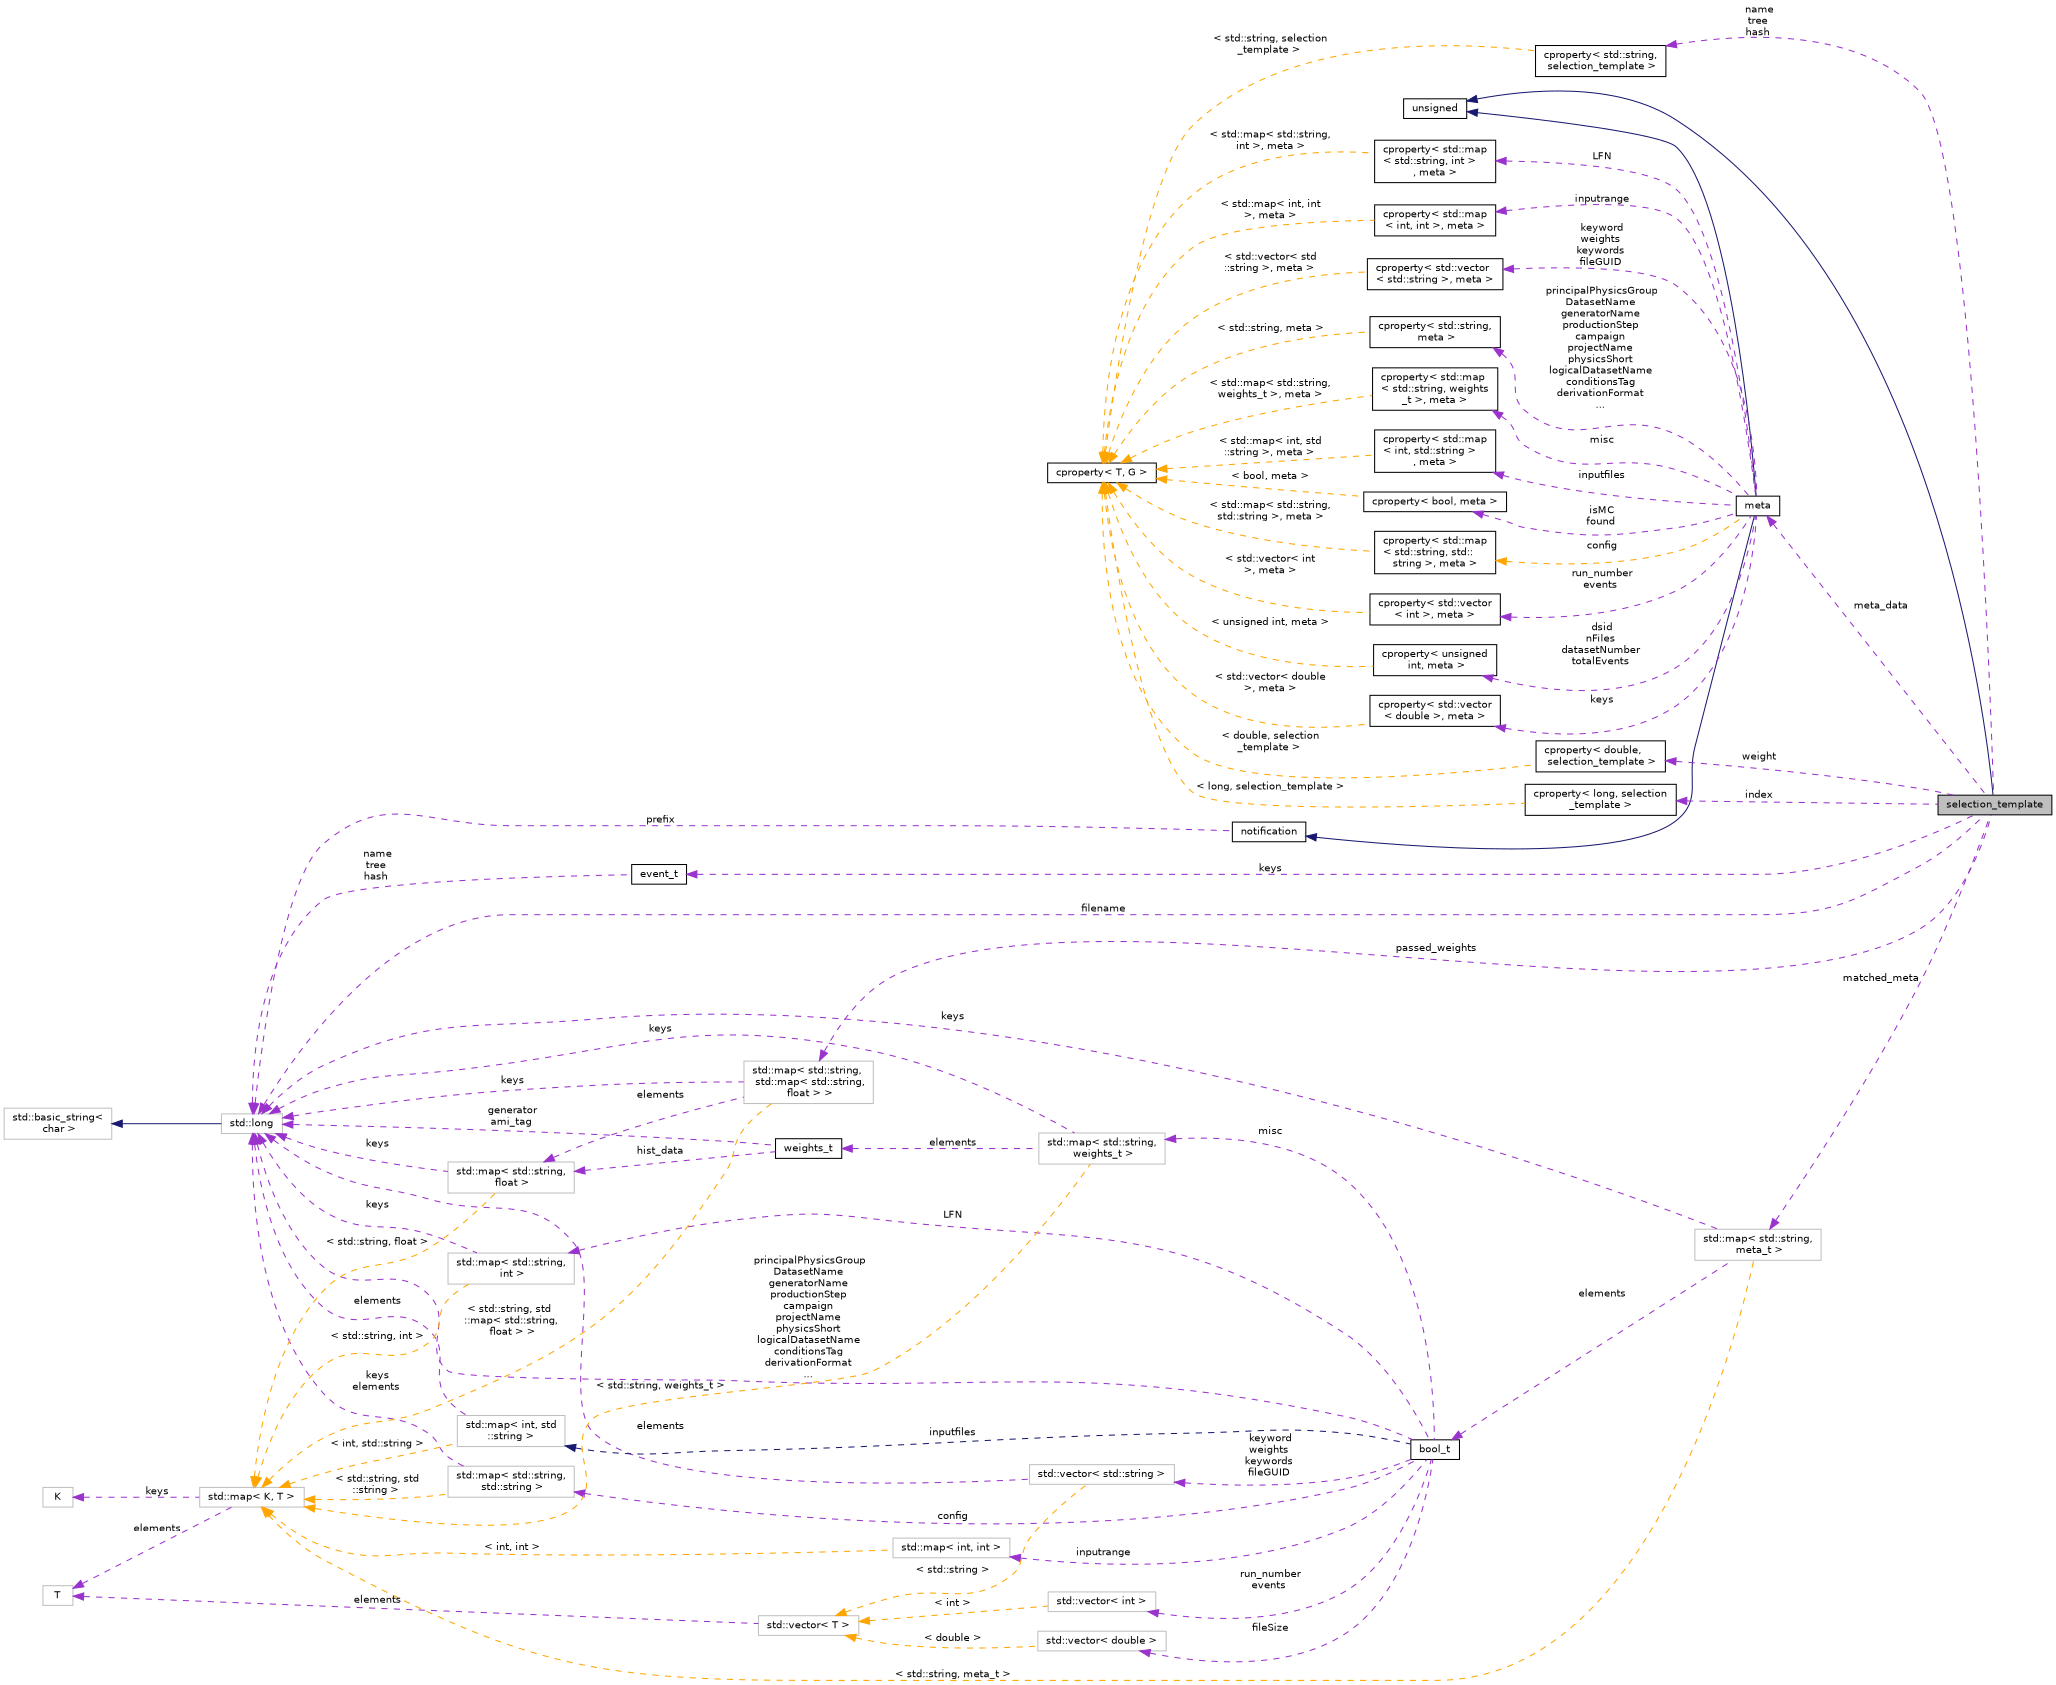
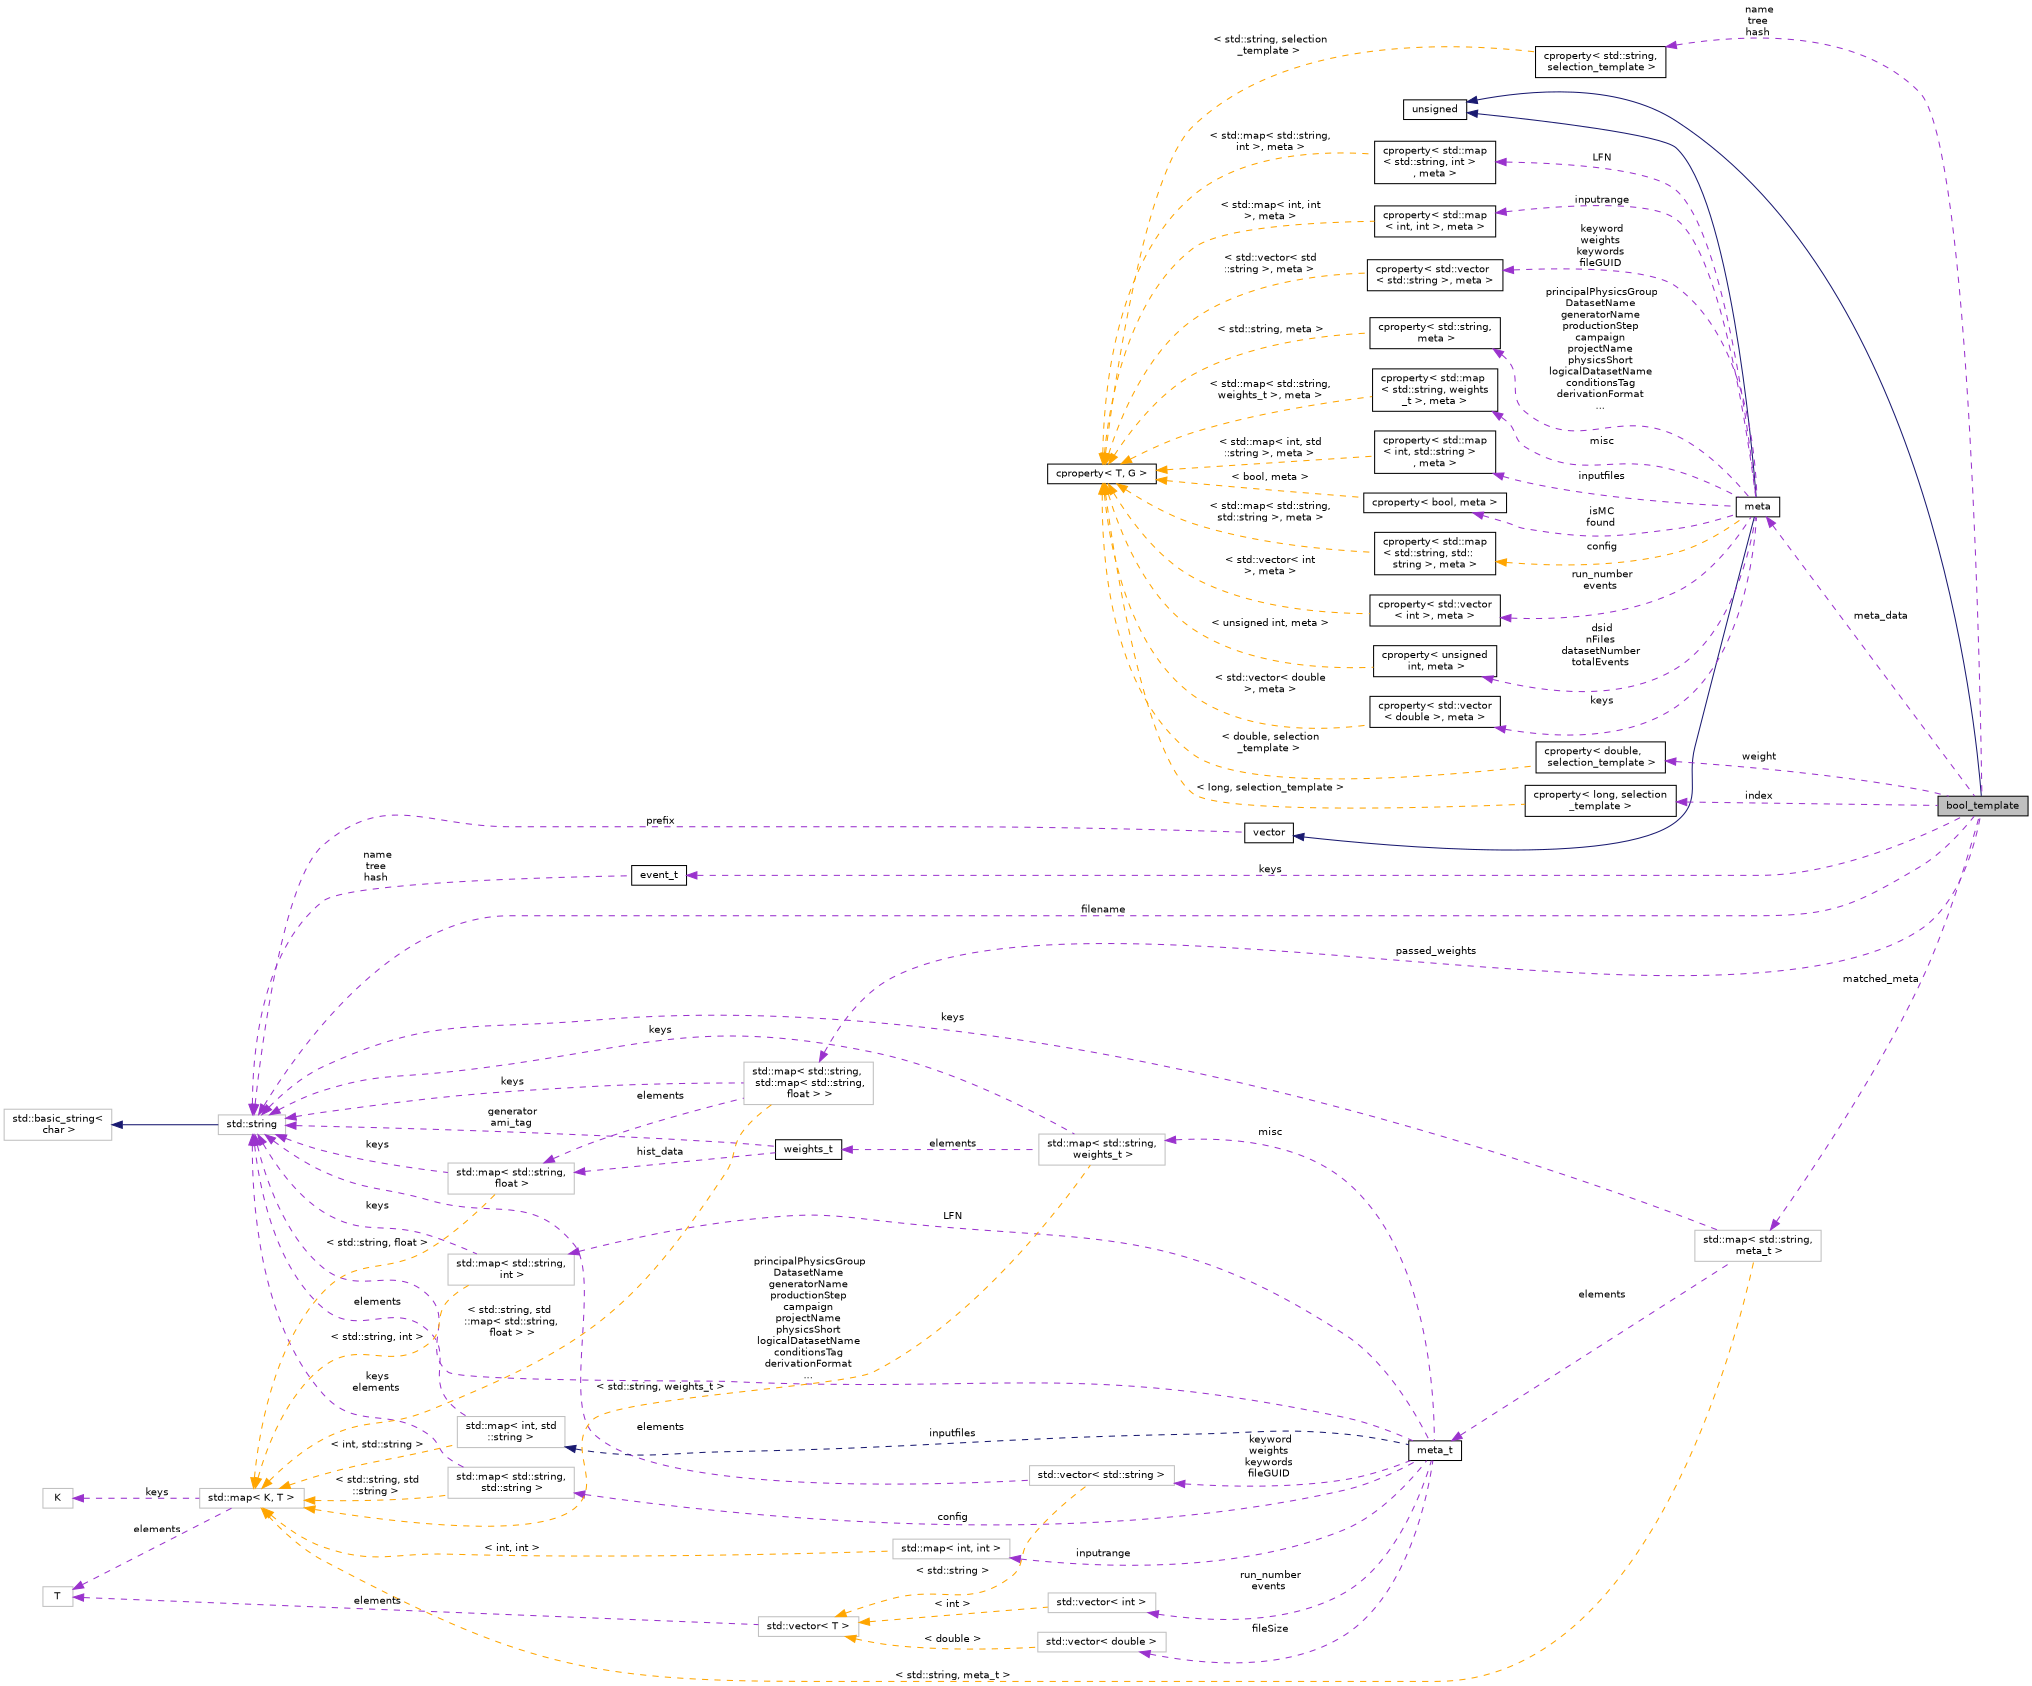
(1995, 805) -> (1983, 806)
(1269, 832) -> (1269, 833)
(252, 1124) -> (252, 1125)
(1435, 1450) -> (1435, 1451)
